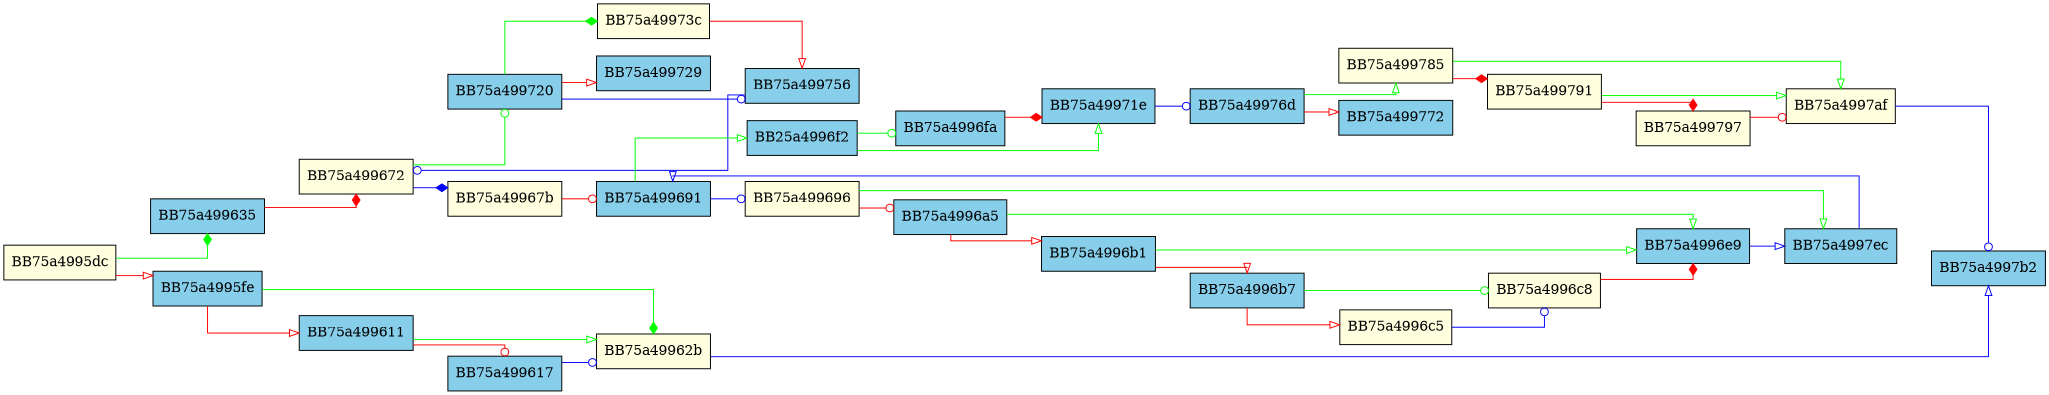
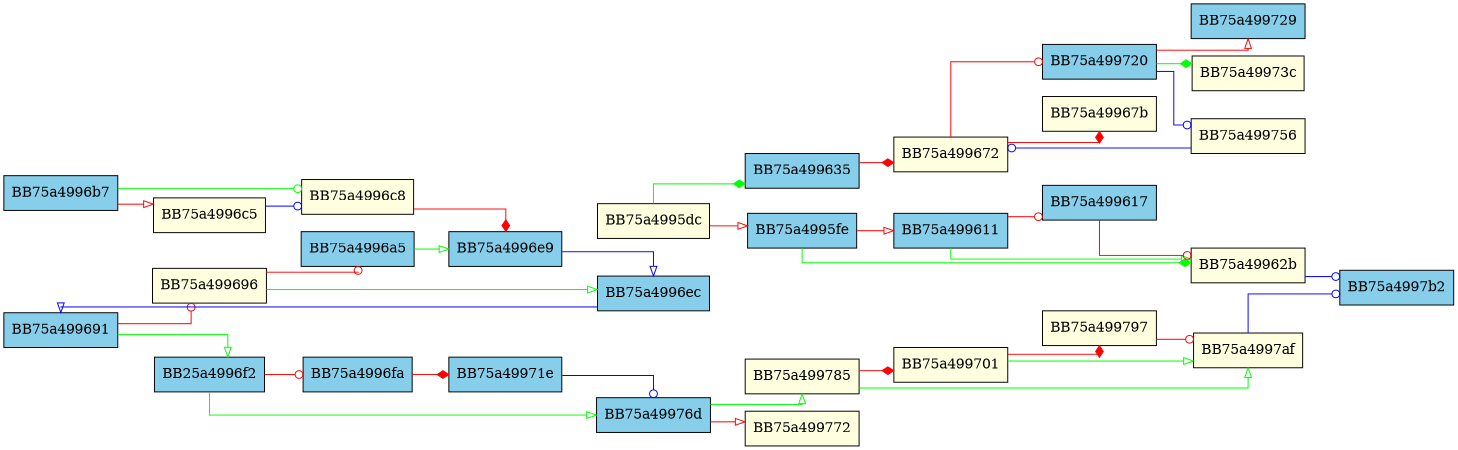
(775, 21) -> none
(802, 86) -> (1248, 136)
(1544, 92) -> (951, 365)
(1396, 118) -> (802, 429)
(873, 133) -> (280, 375)
(986, 151) -> (387, 415)
(505, 162) -> (955, 62)
(425, 188) -> (1054, 143)
(575, 199) -> none
(724, 199) -> (161, 324)
(1841, 246) -> (653, 293)
(1098, 254) -> none
(1380, 357) -> (1319, 277)
(575, 362) -> (1099, 253)
